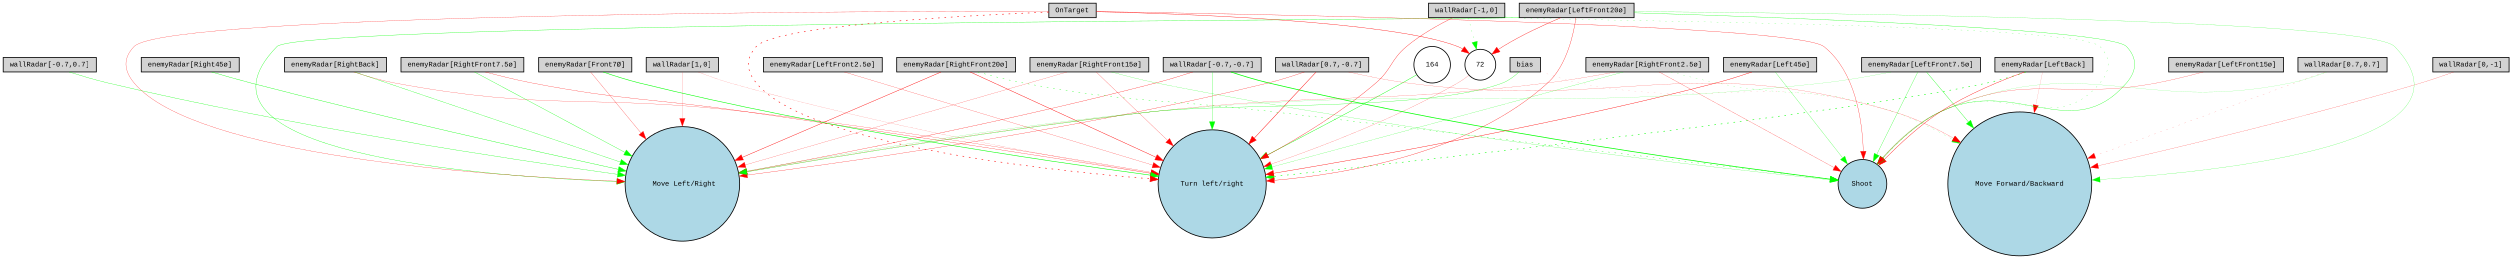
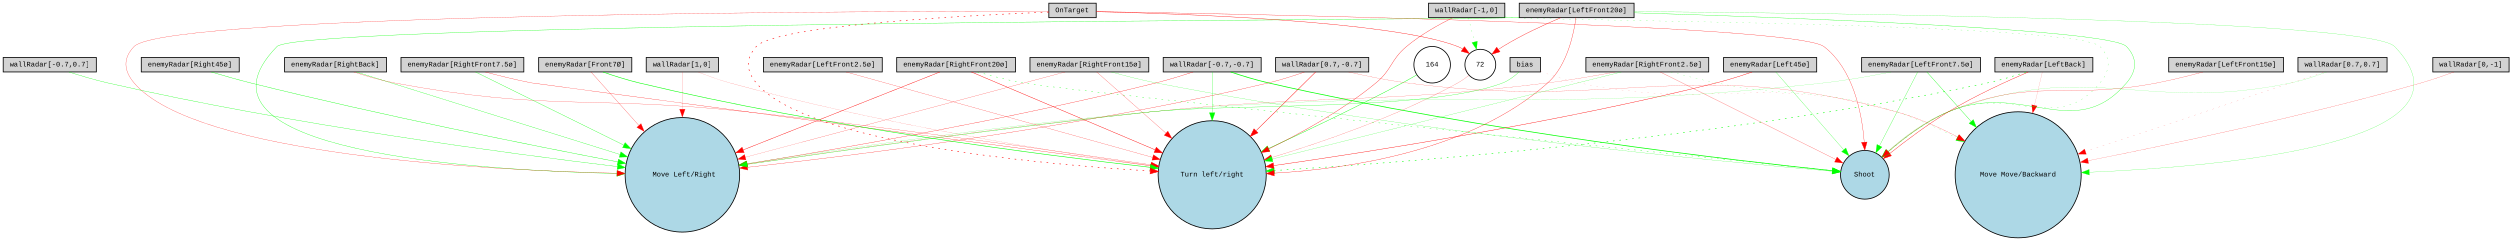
(2020, 184) -> (2018, 175)
